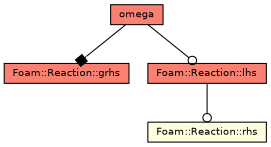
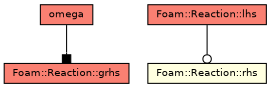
(169, 41) -> none
